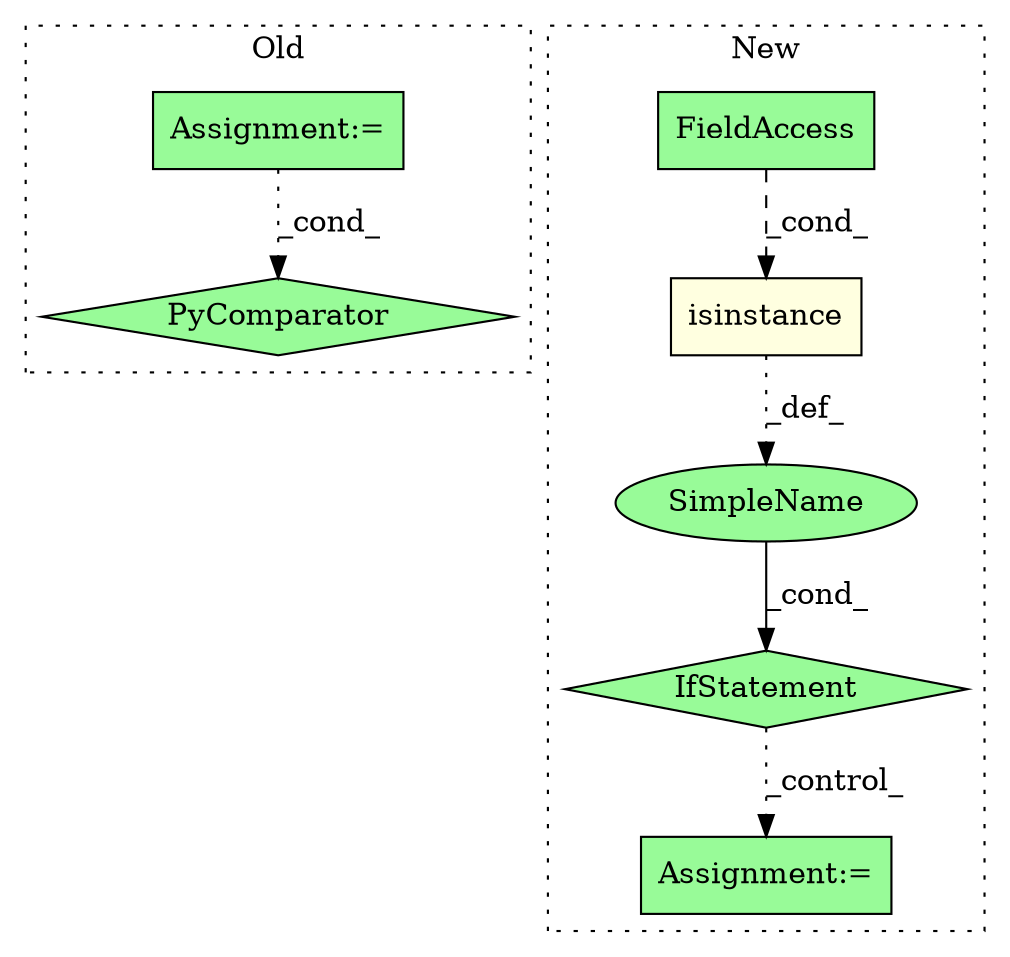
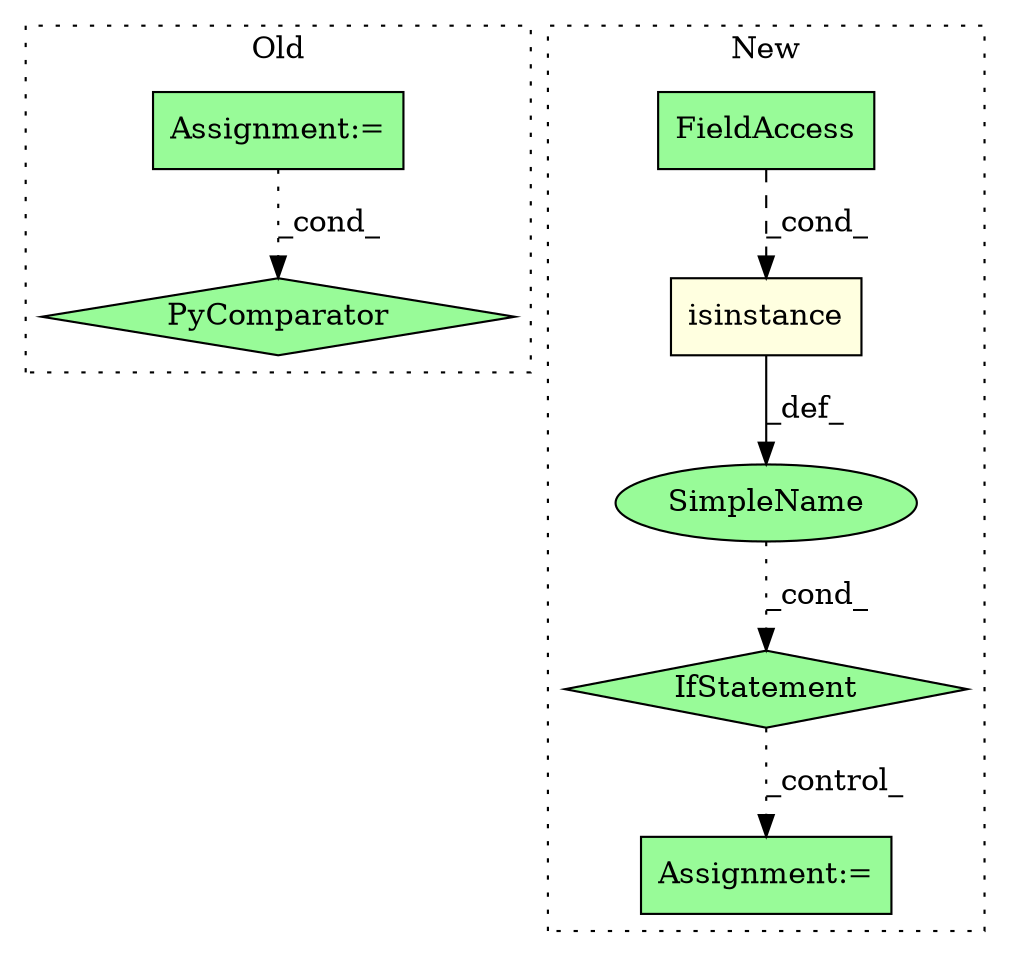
(766, 399) -> (766, 399)
(766, 585) -> (766, 585)
